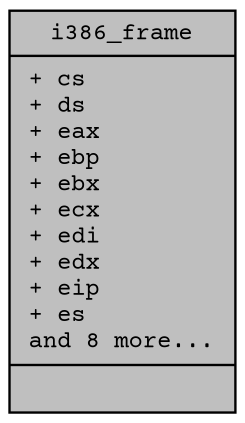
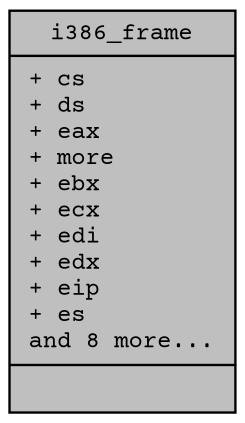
(65, 157) -> (73, 157)
